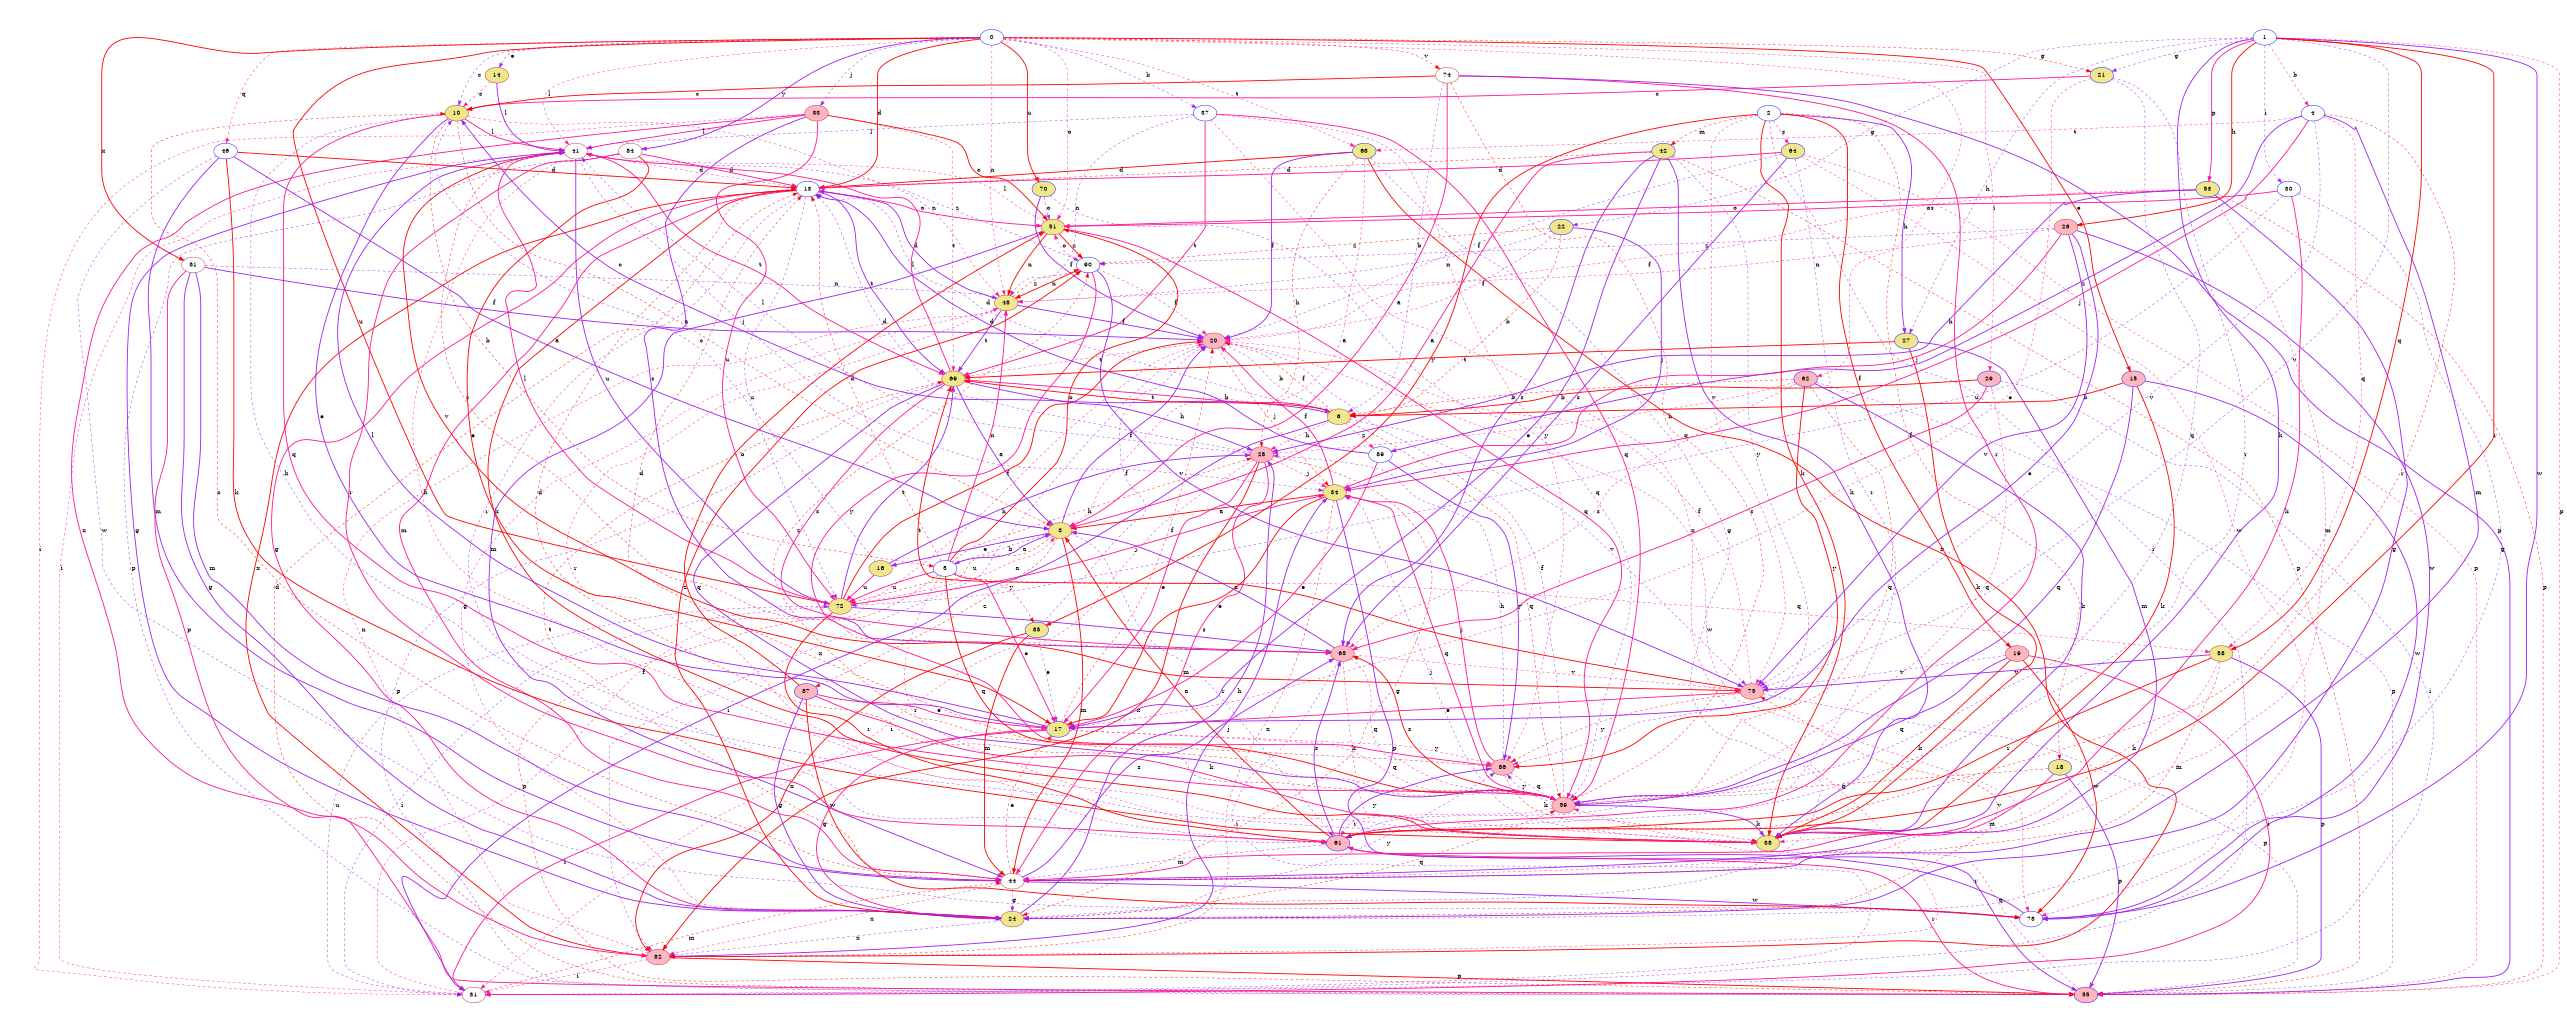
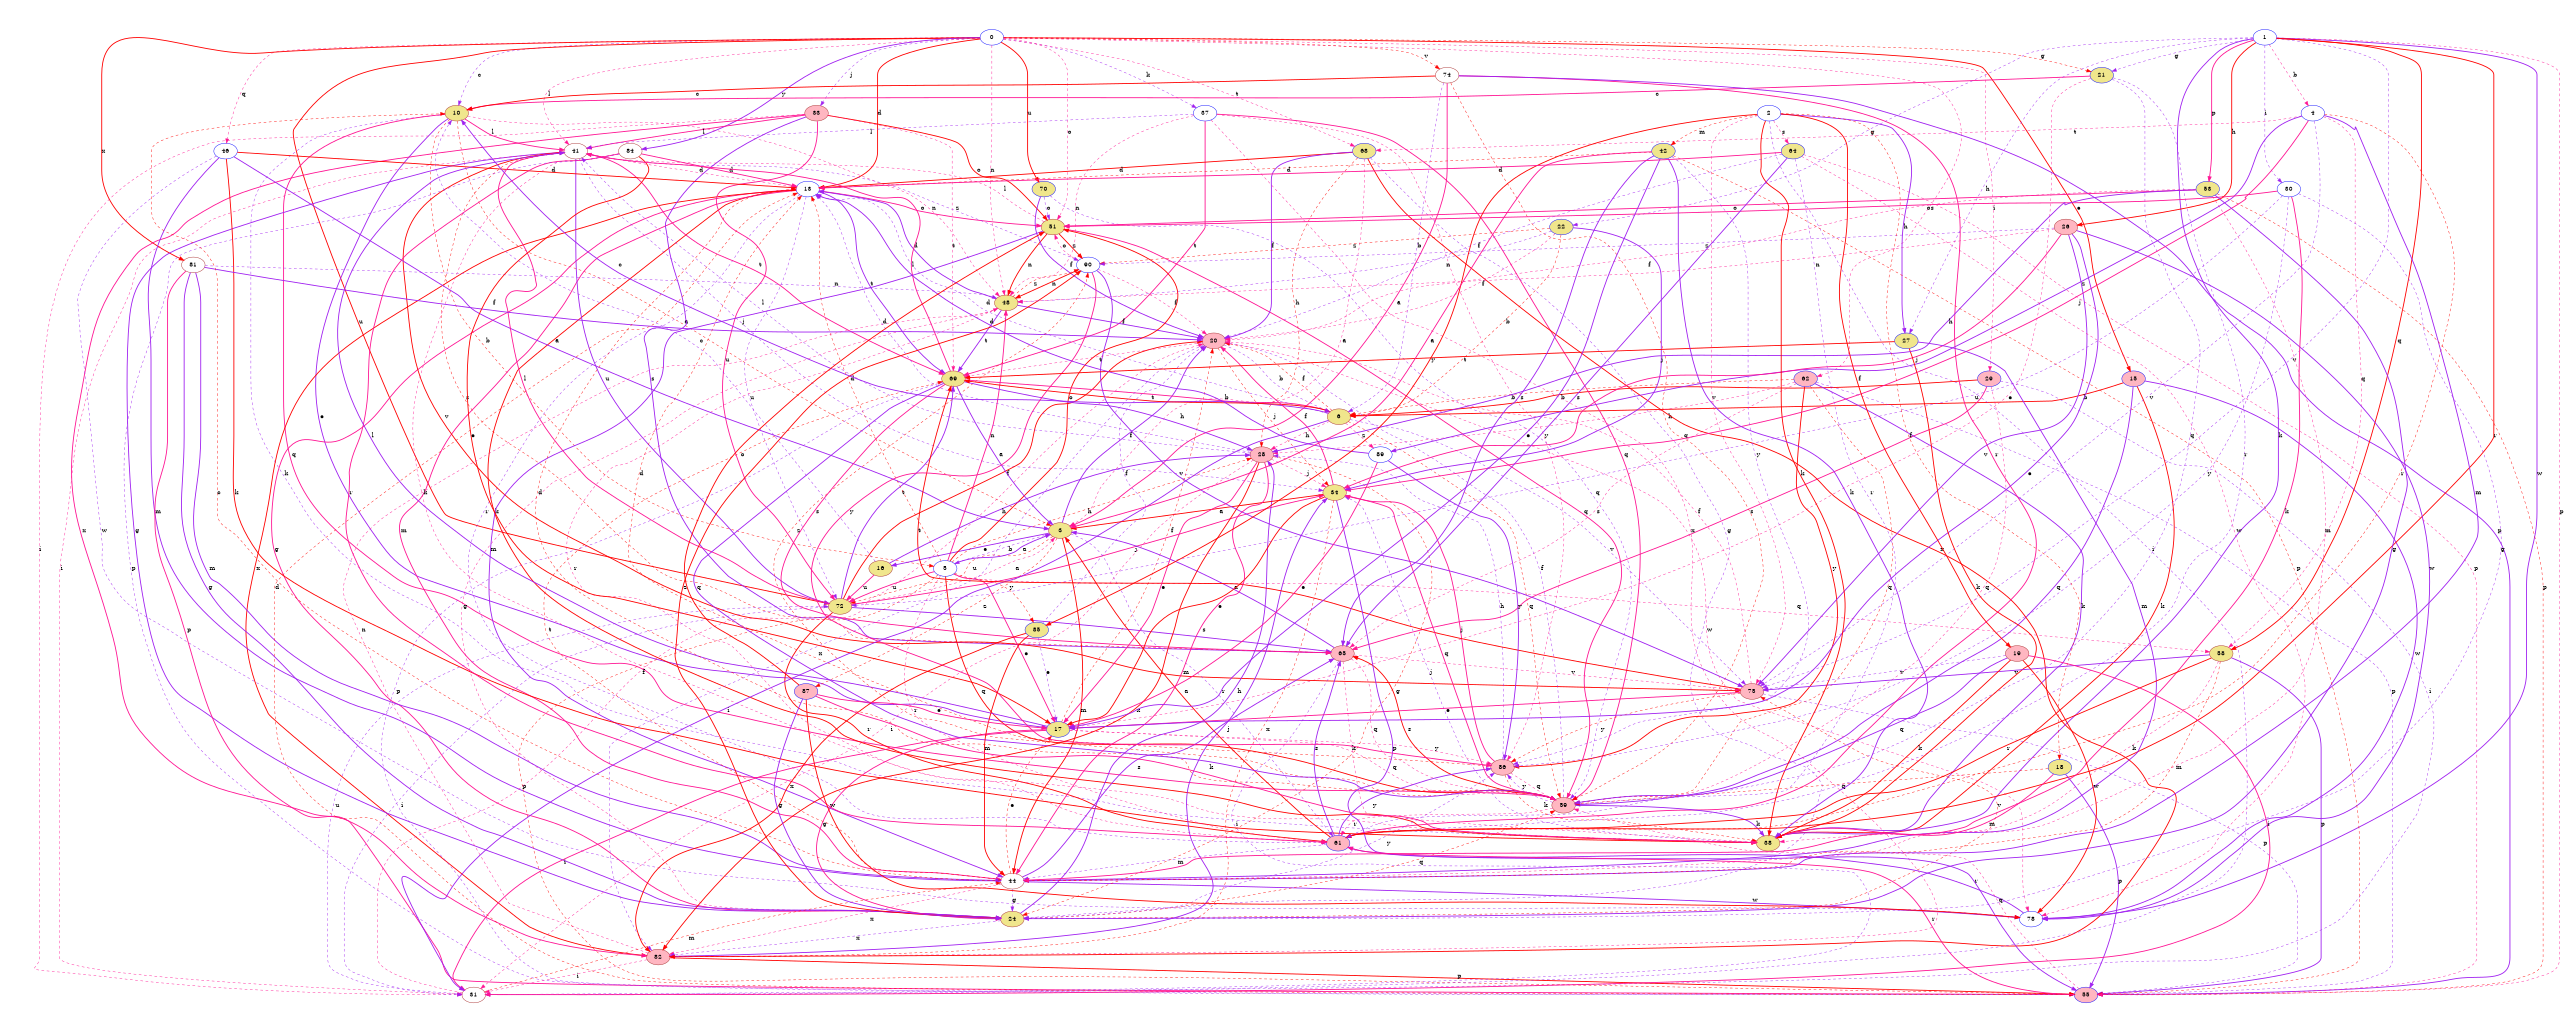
(497, 75) -> none
(1079, 188) -> (1079, 188)
none -> (2043, 605)
